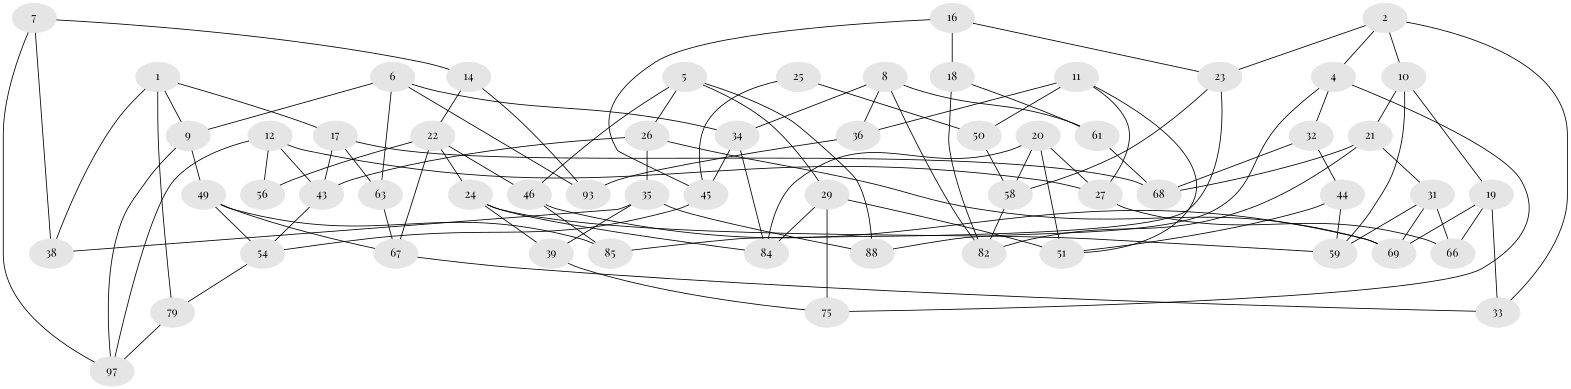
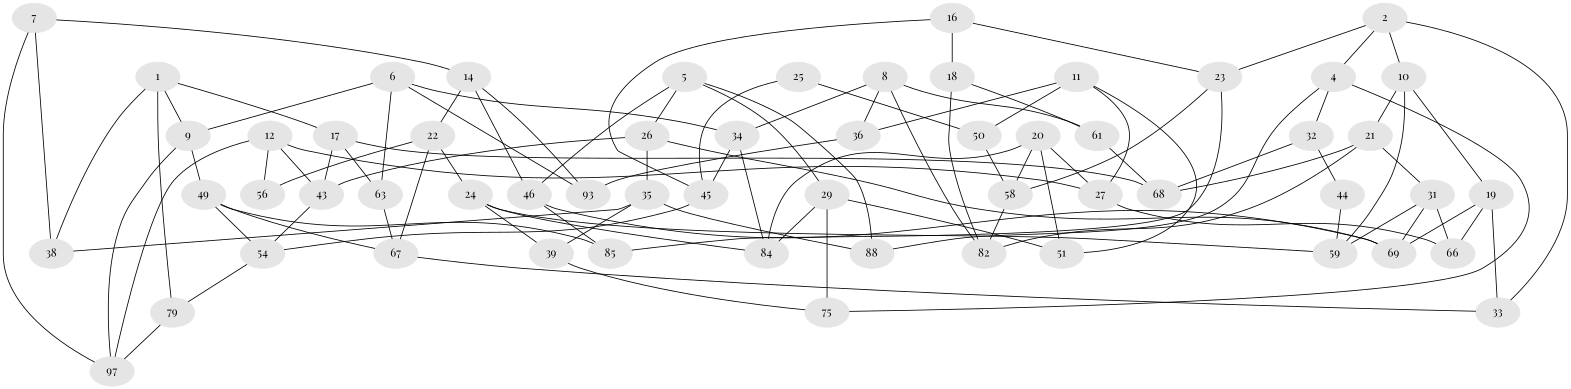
(481, 165) -> (498, 133)
(1205, 233) -> none
